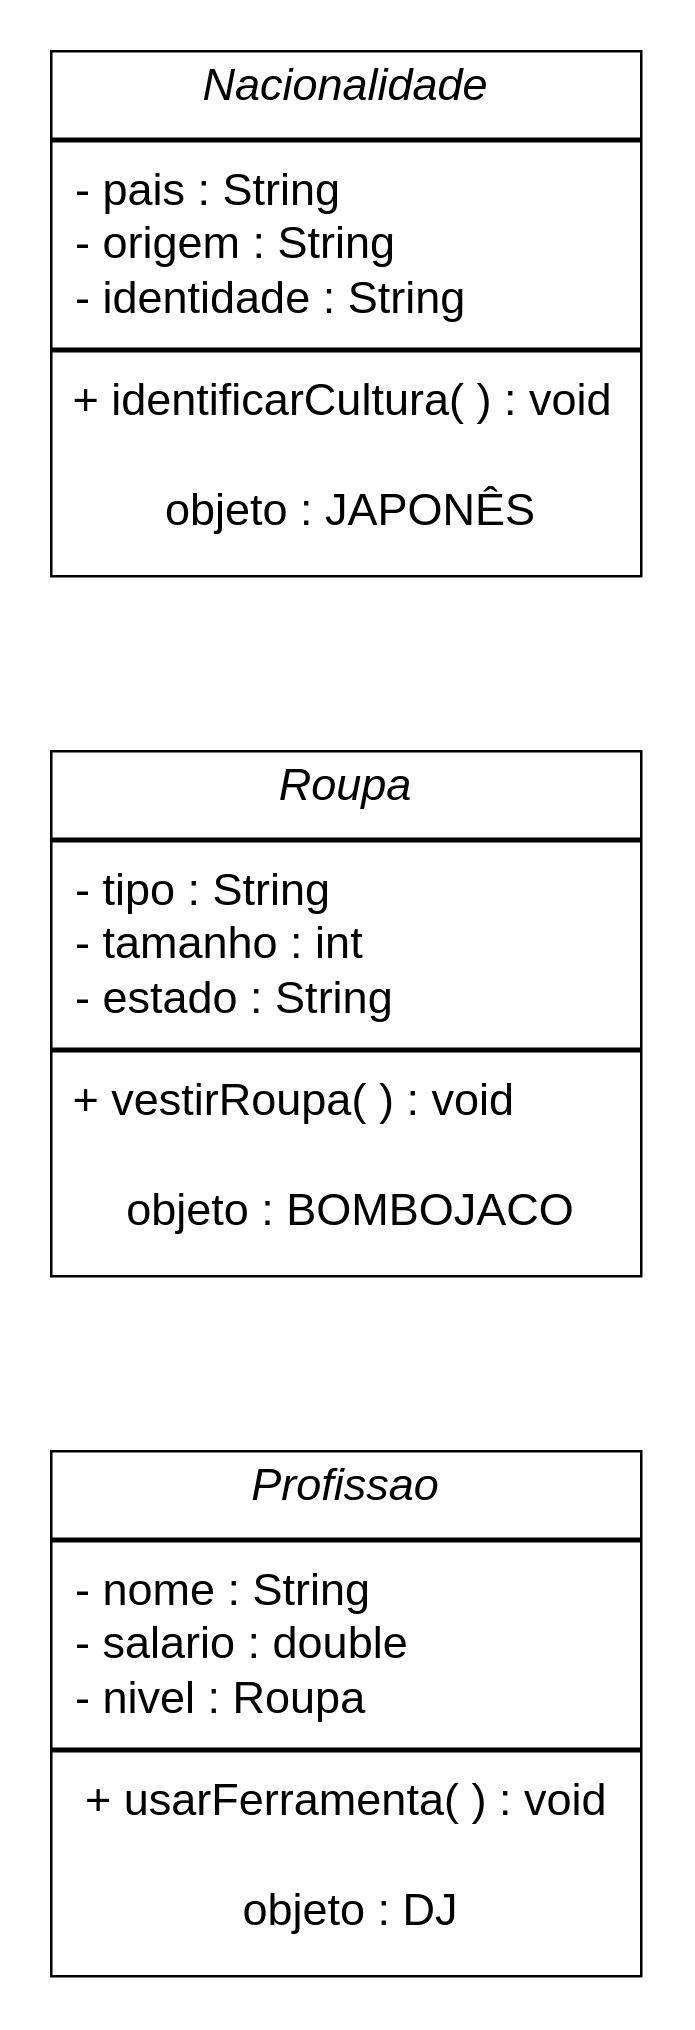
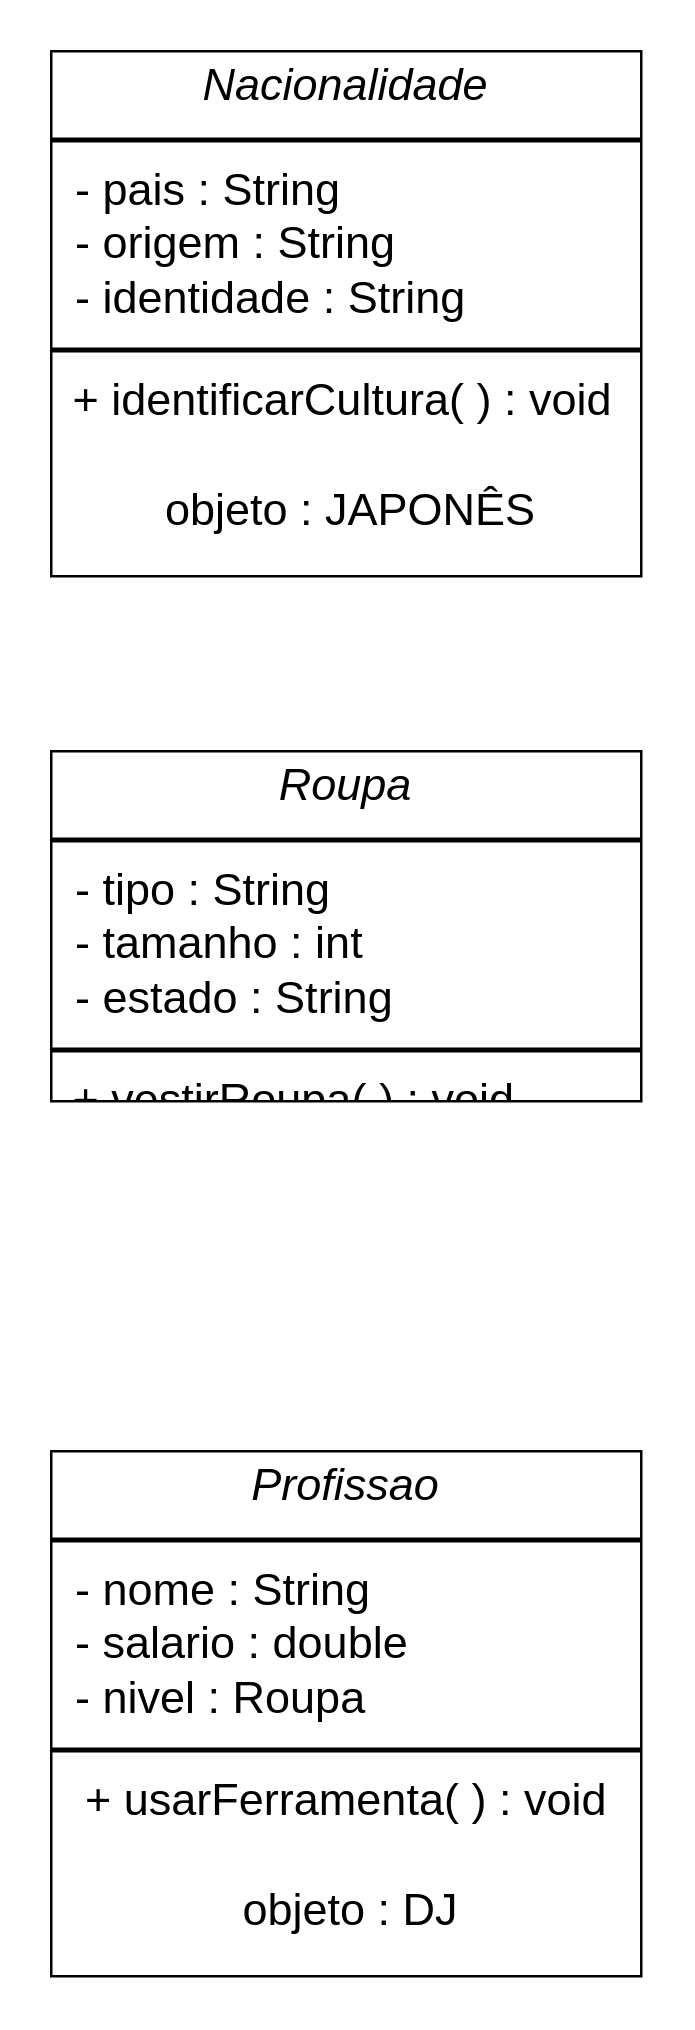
(346, 1014) -> (346, 926)
